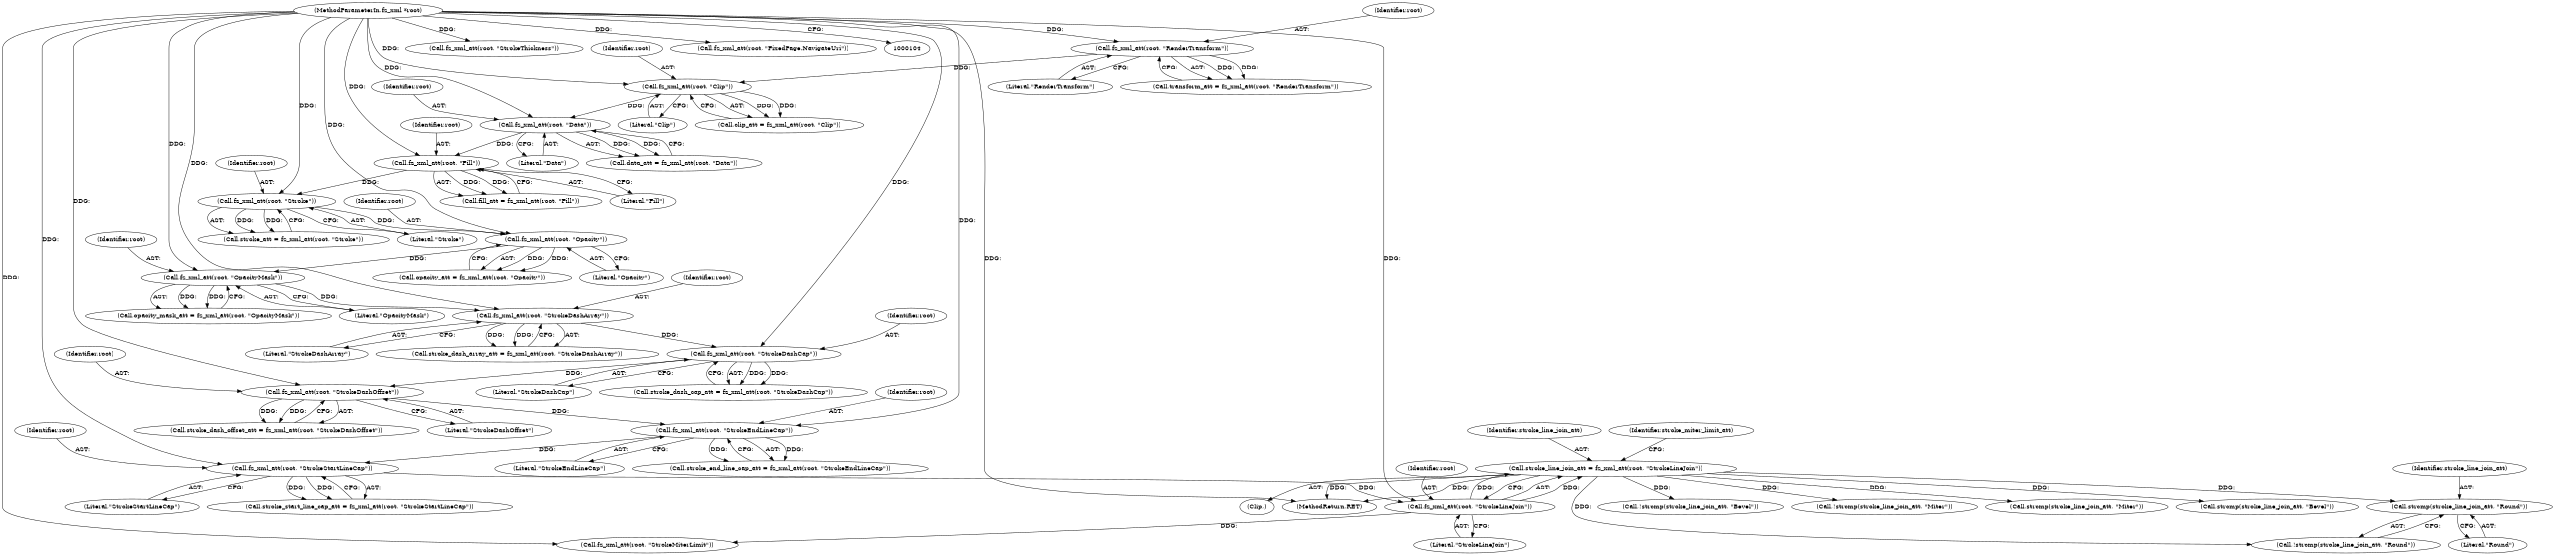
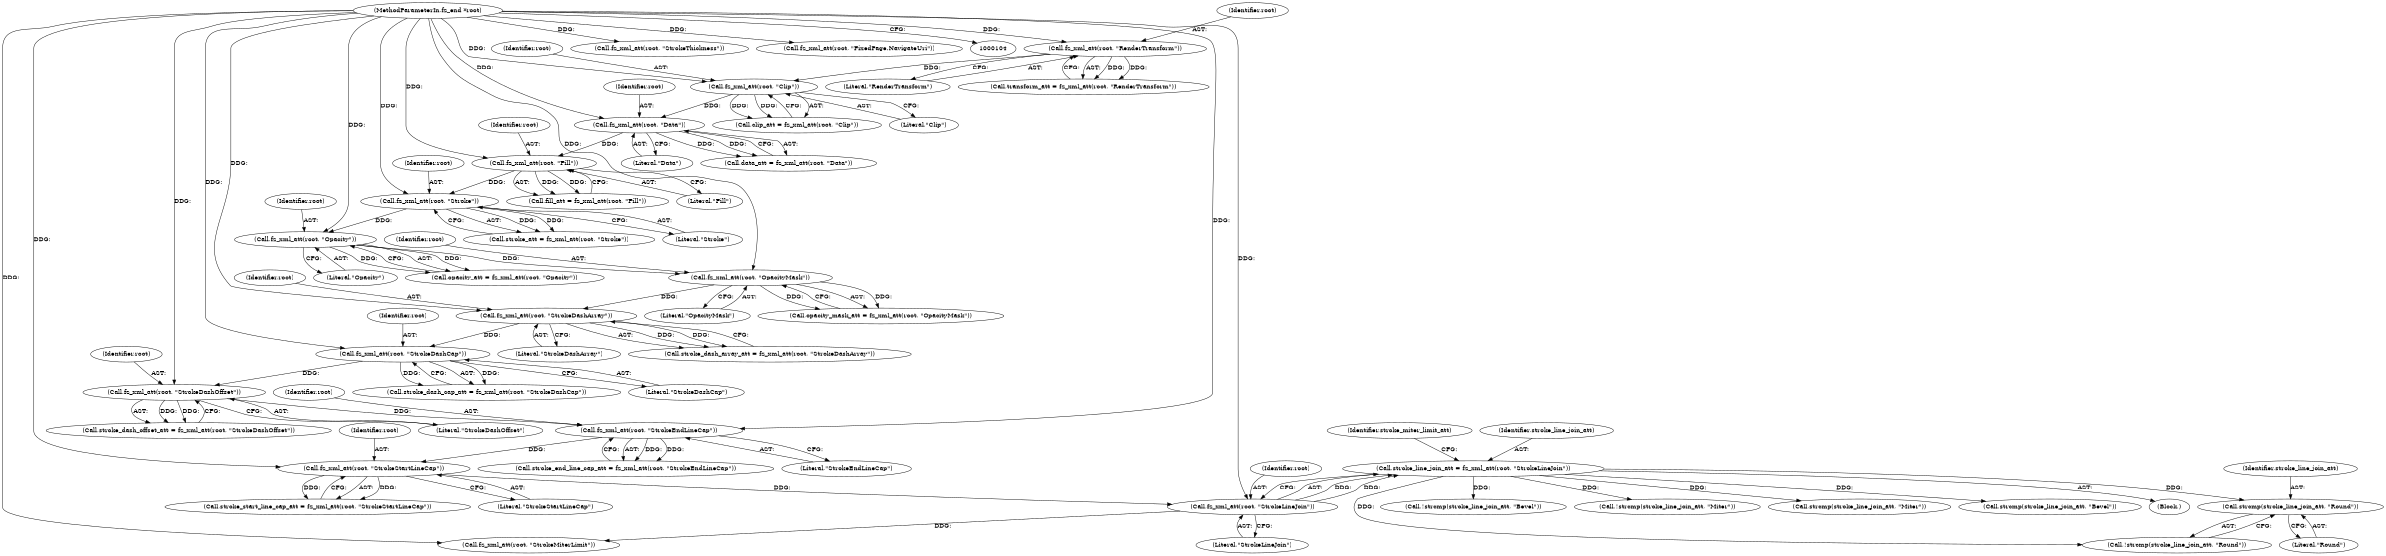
(368, 11) -> (428, 11)
(1257, 507) -> (2169, 507)
(1329, 507) -> none
